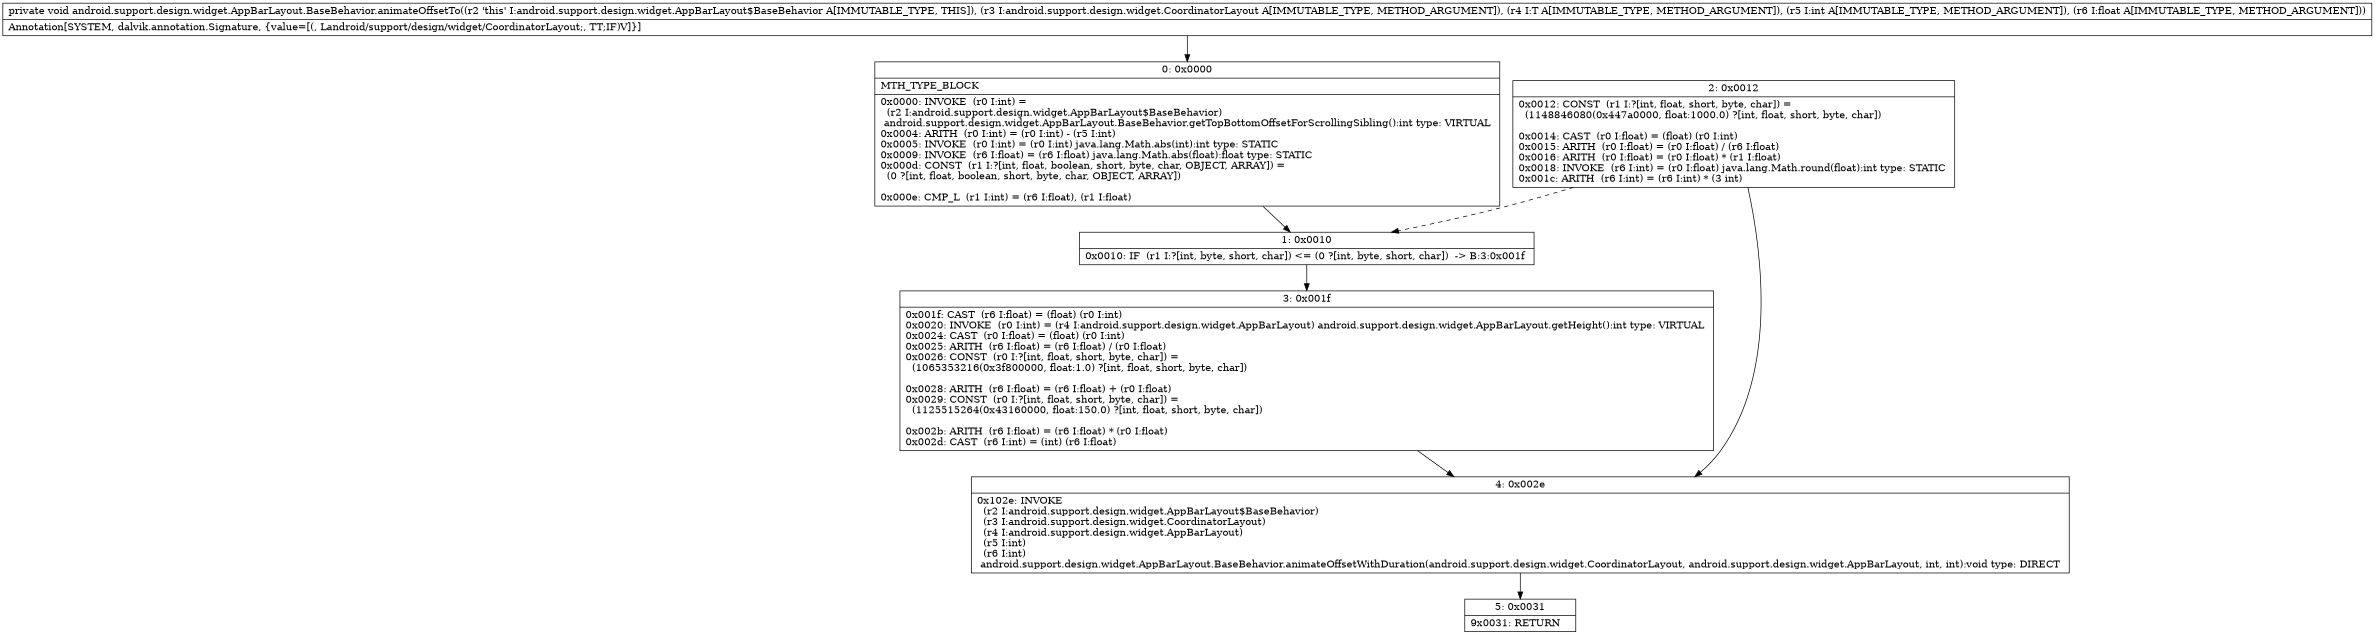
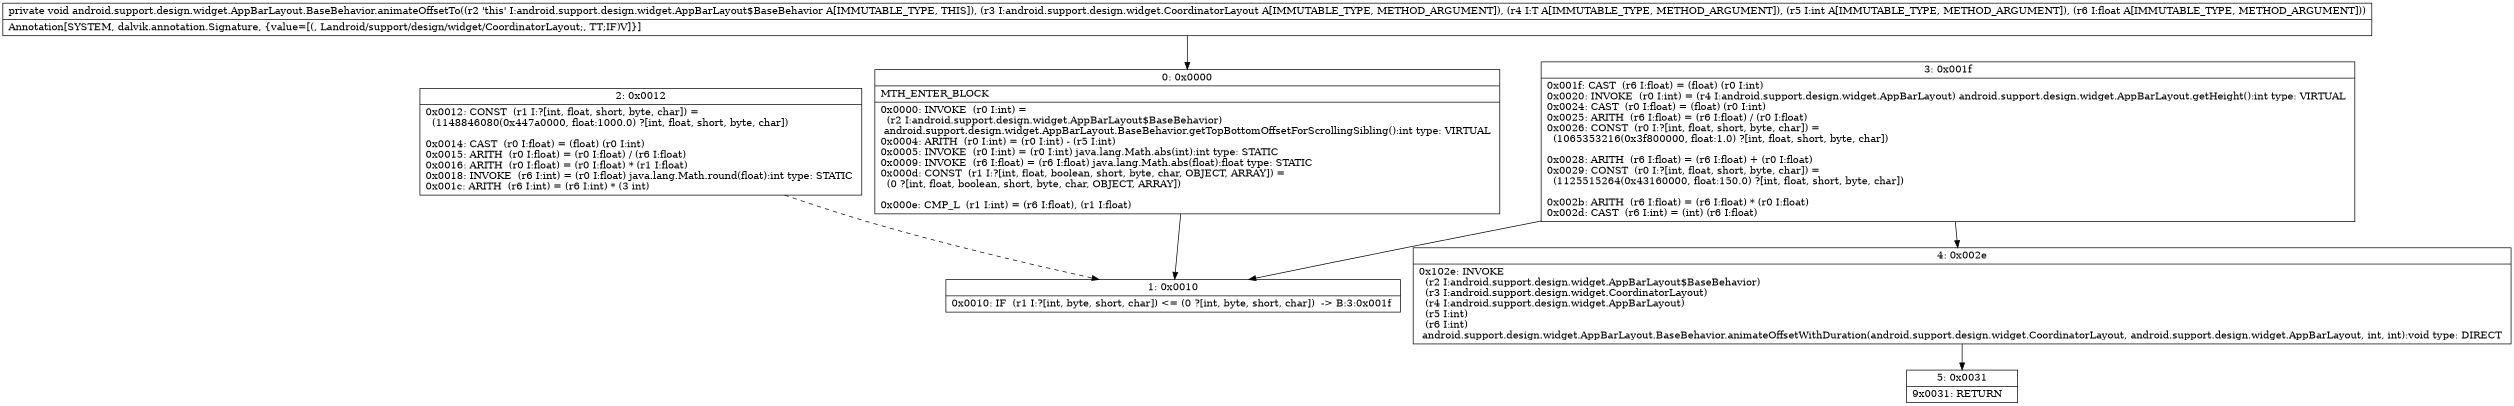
(930, 86) -> (935, 94)
(1307, 274) -> (1398, 249)
(1759, 337) -> none
